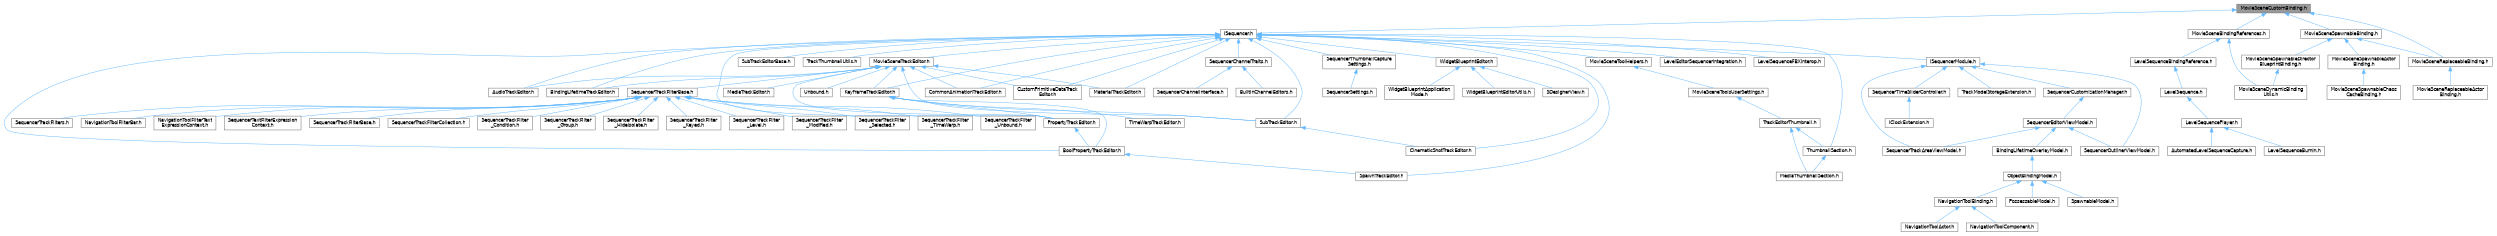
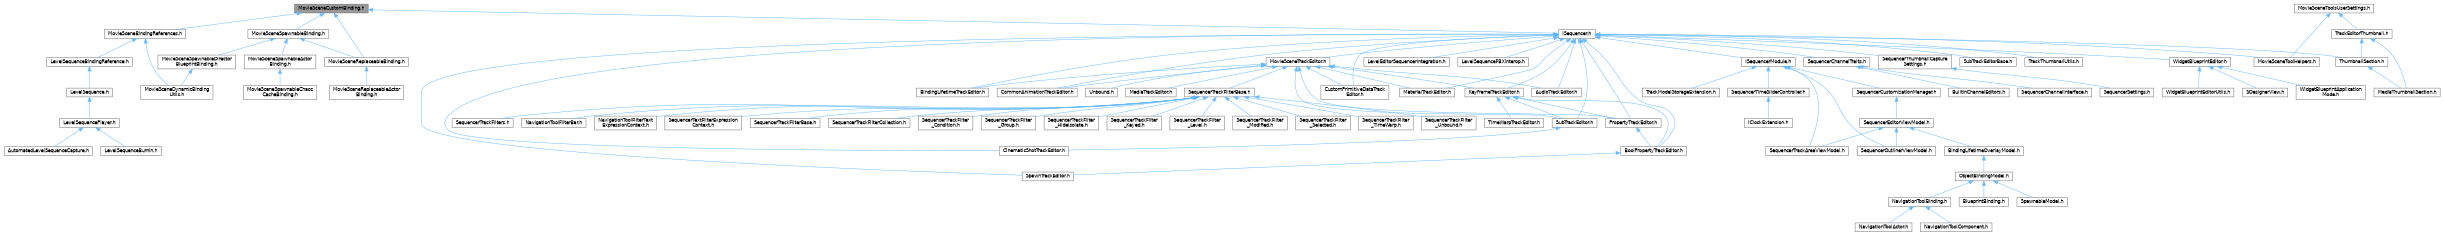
(1676, 78) -> (2309, 37)
(2032, 202) -> (1984, 202)
